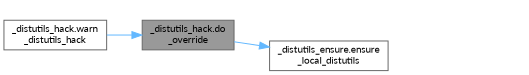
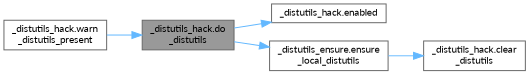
none -> (329, 13)
(55, 35) -> (55, 35)
(188, 35) -> (188, 35)
none -> (474, 56)
